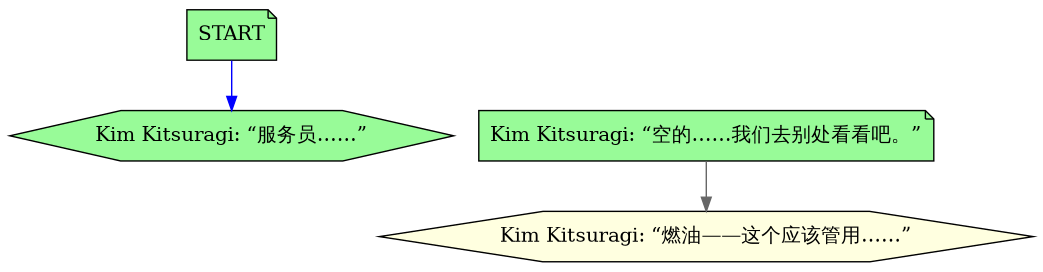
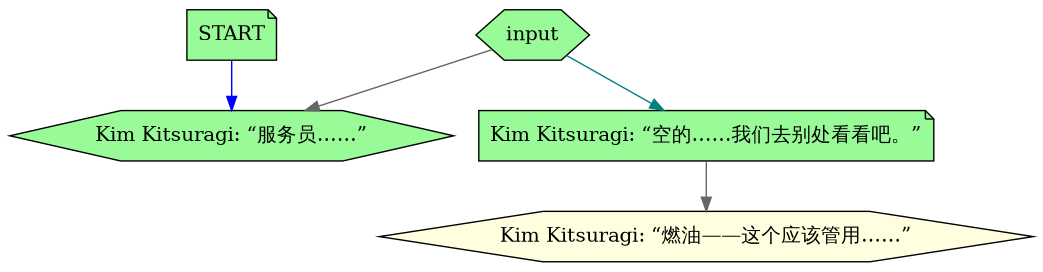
none -> (533, 35)
